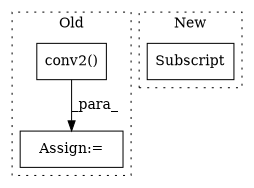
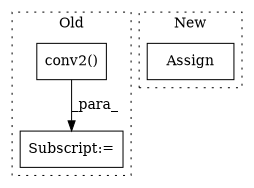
(191, 62) -> (191, 62)
(72, 149) -> (72, 149)
